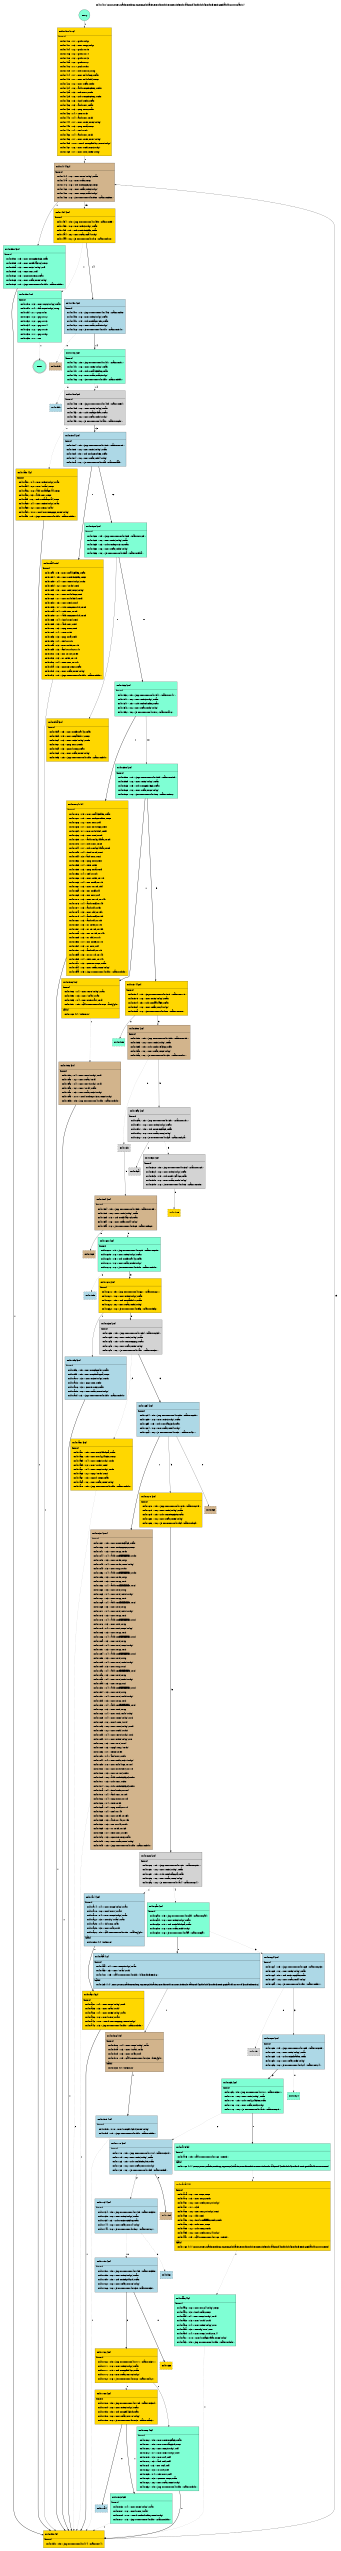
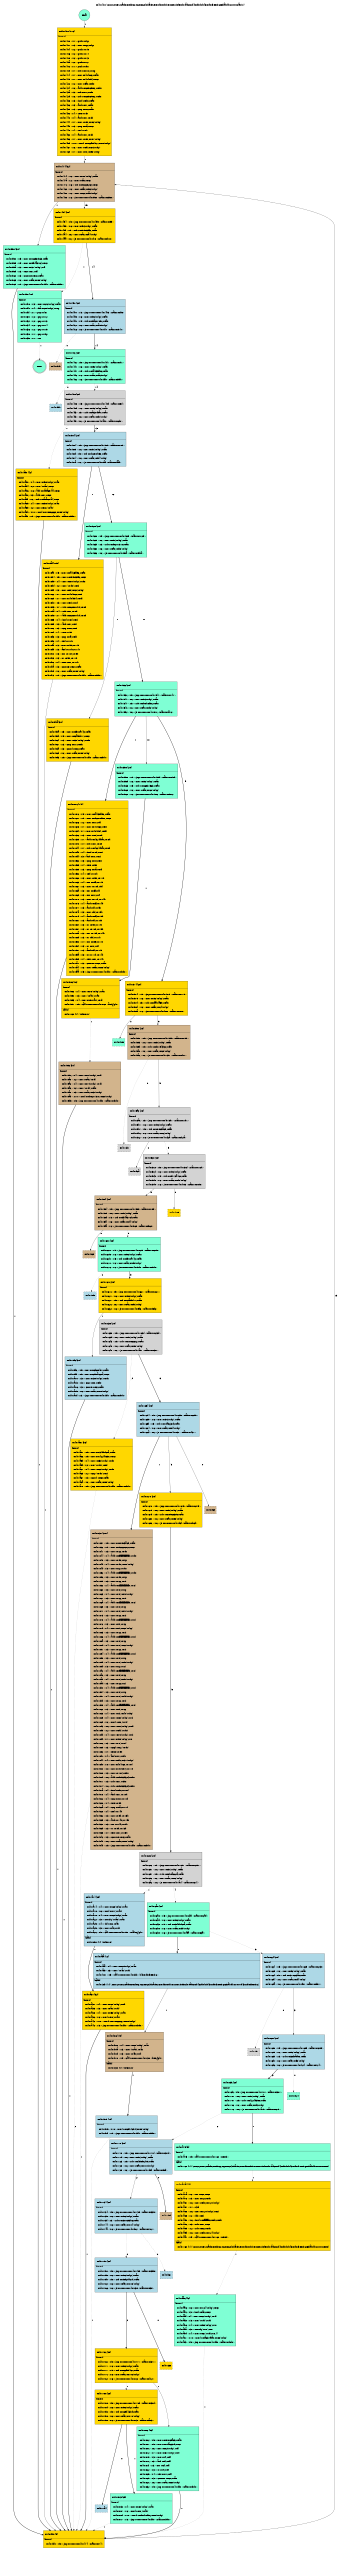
(84, 15) -> (84, 15)
(151, 889) -> (186, 846)
(125, 1173) -> (151, 1192)
(130, 1316) -> none
none -> (50, 1646)
(127, 2254) -> (127, 2254)
